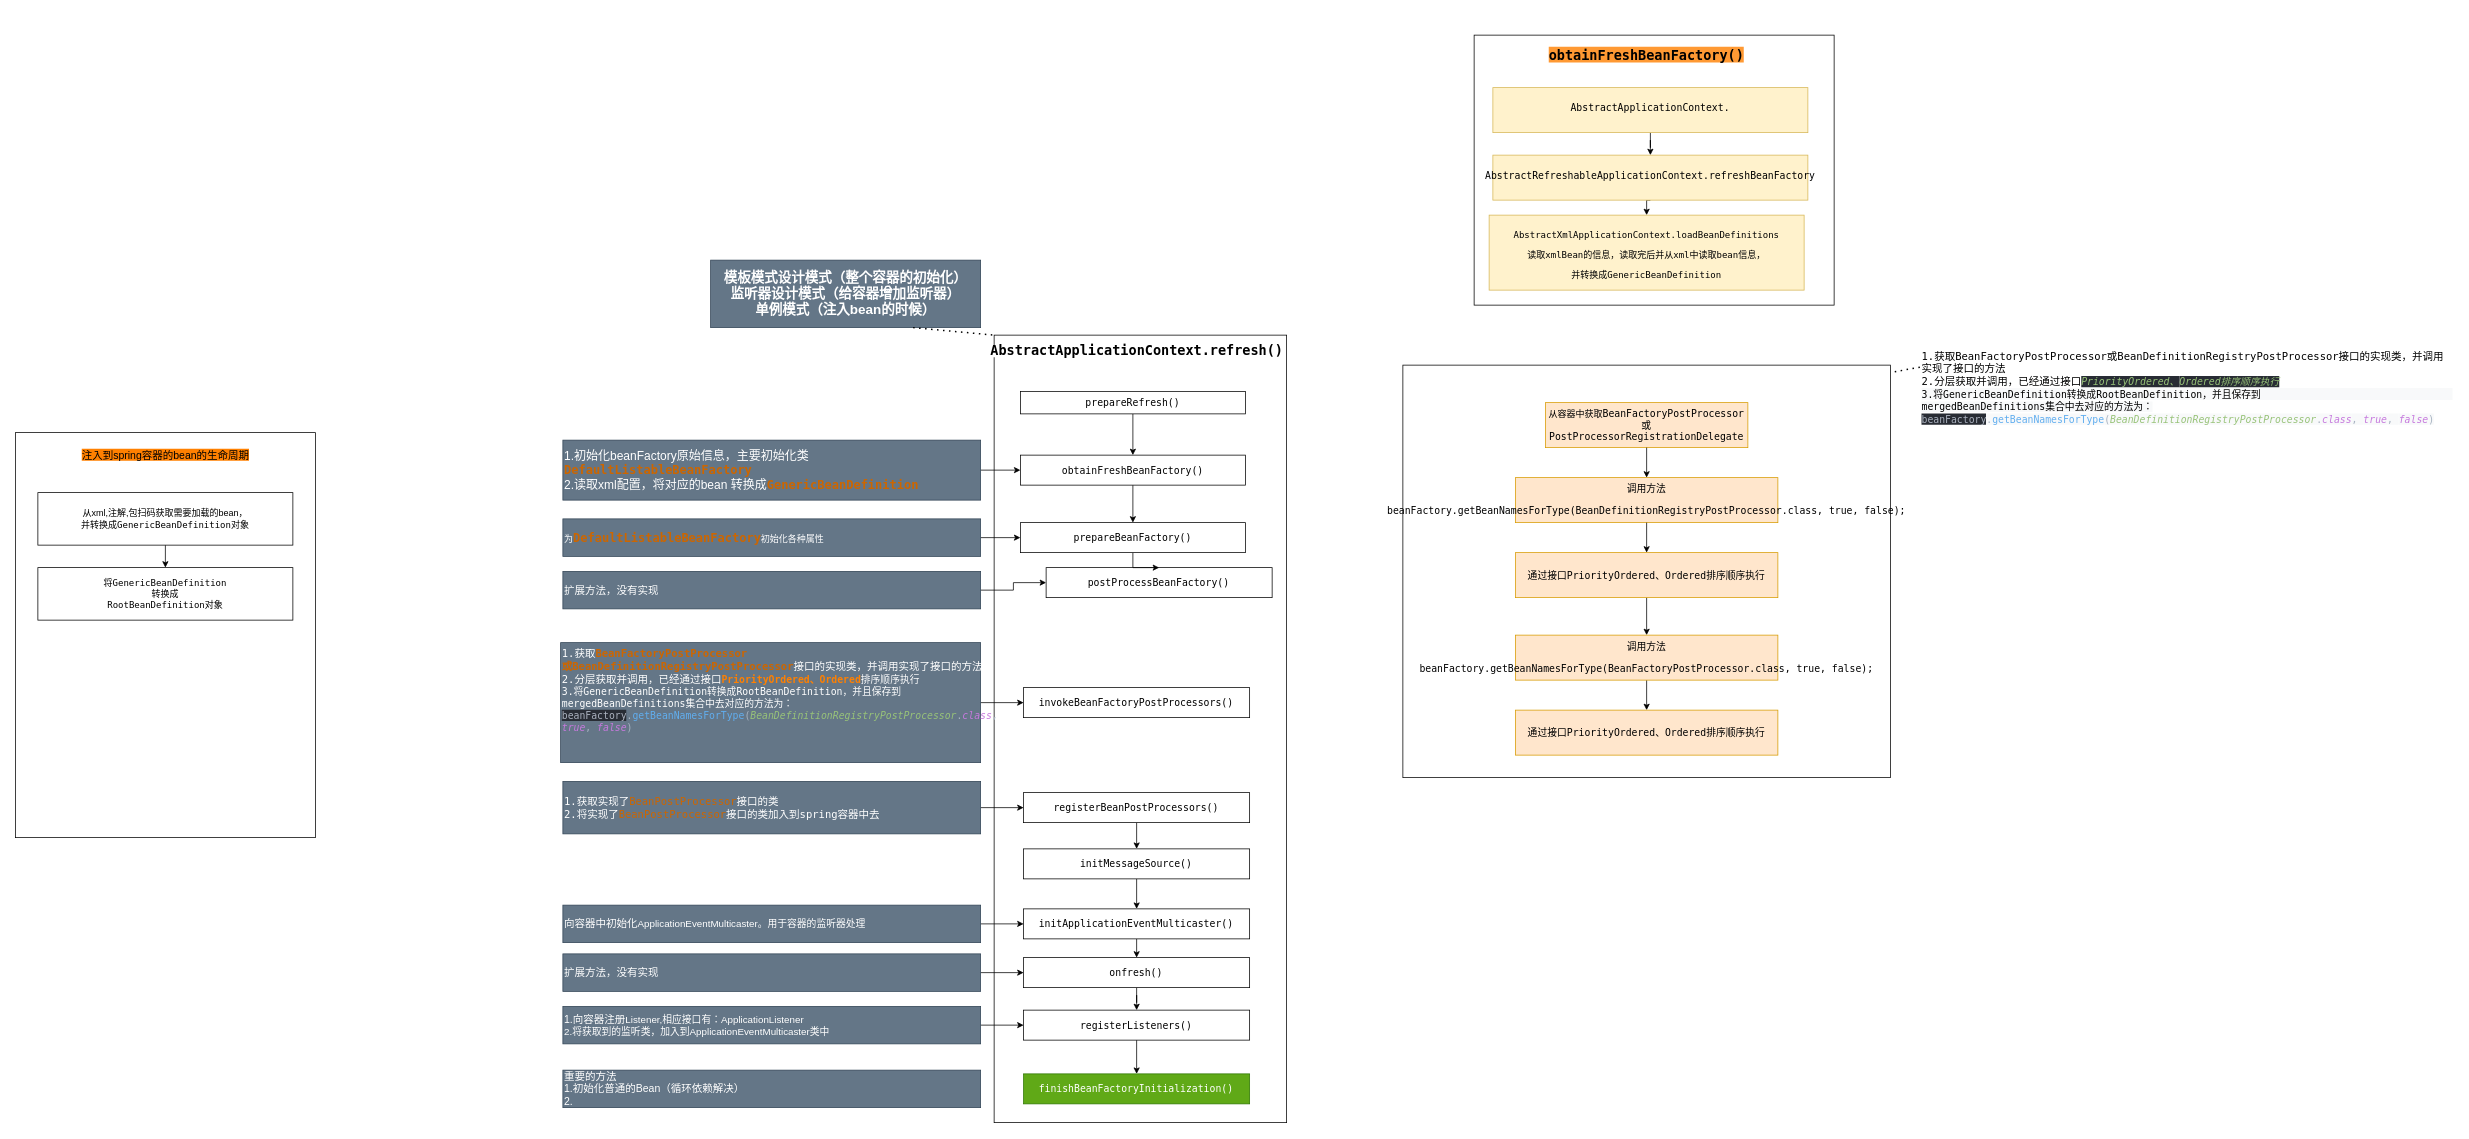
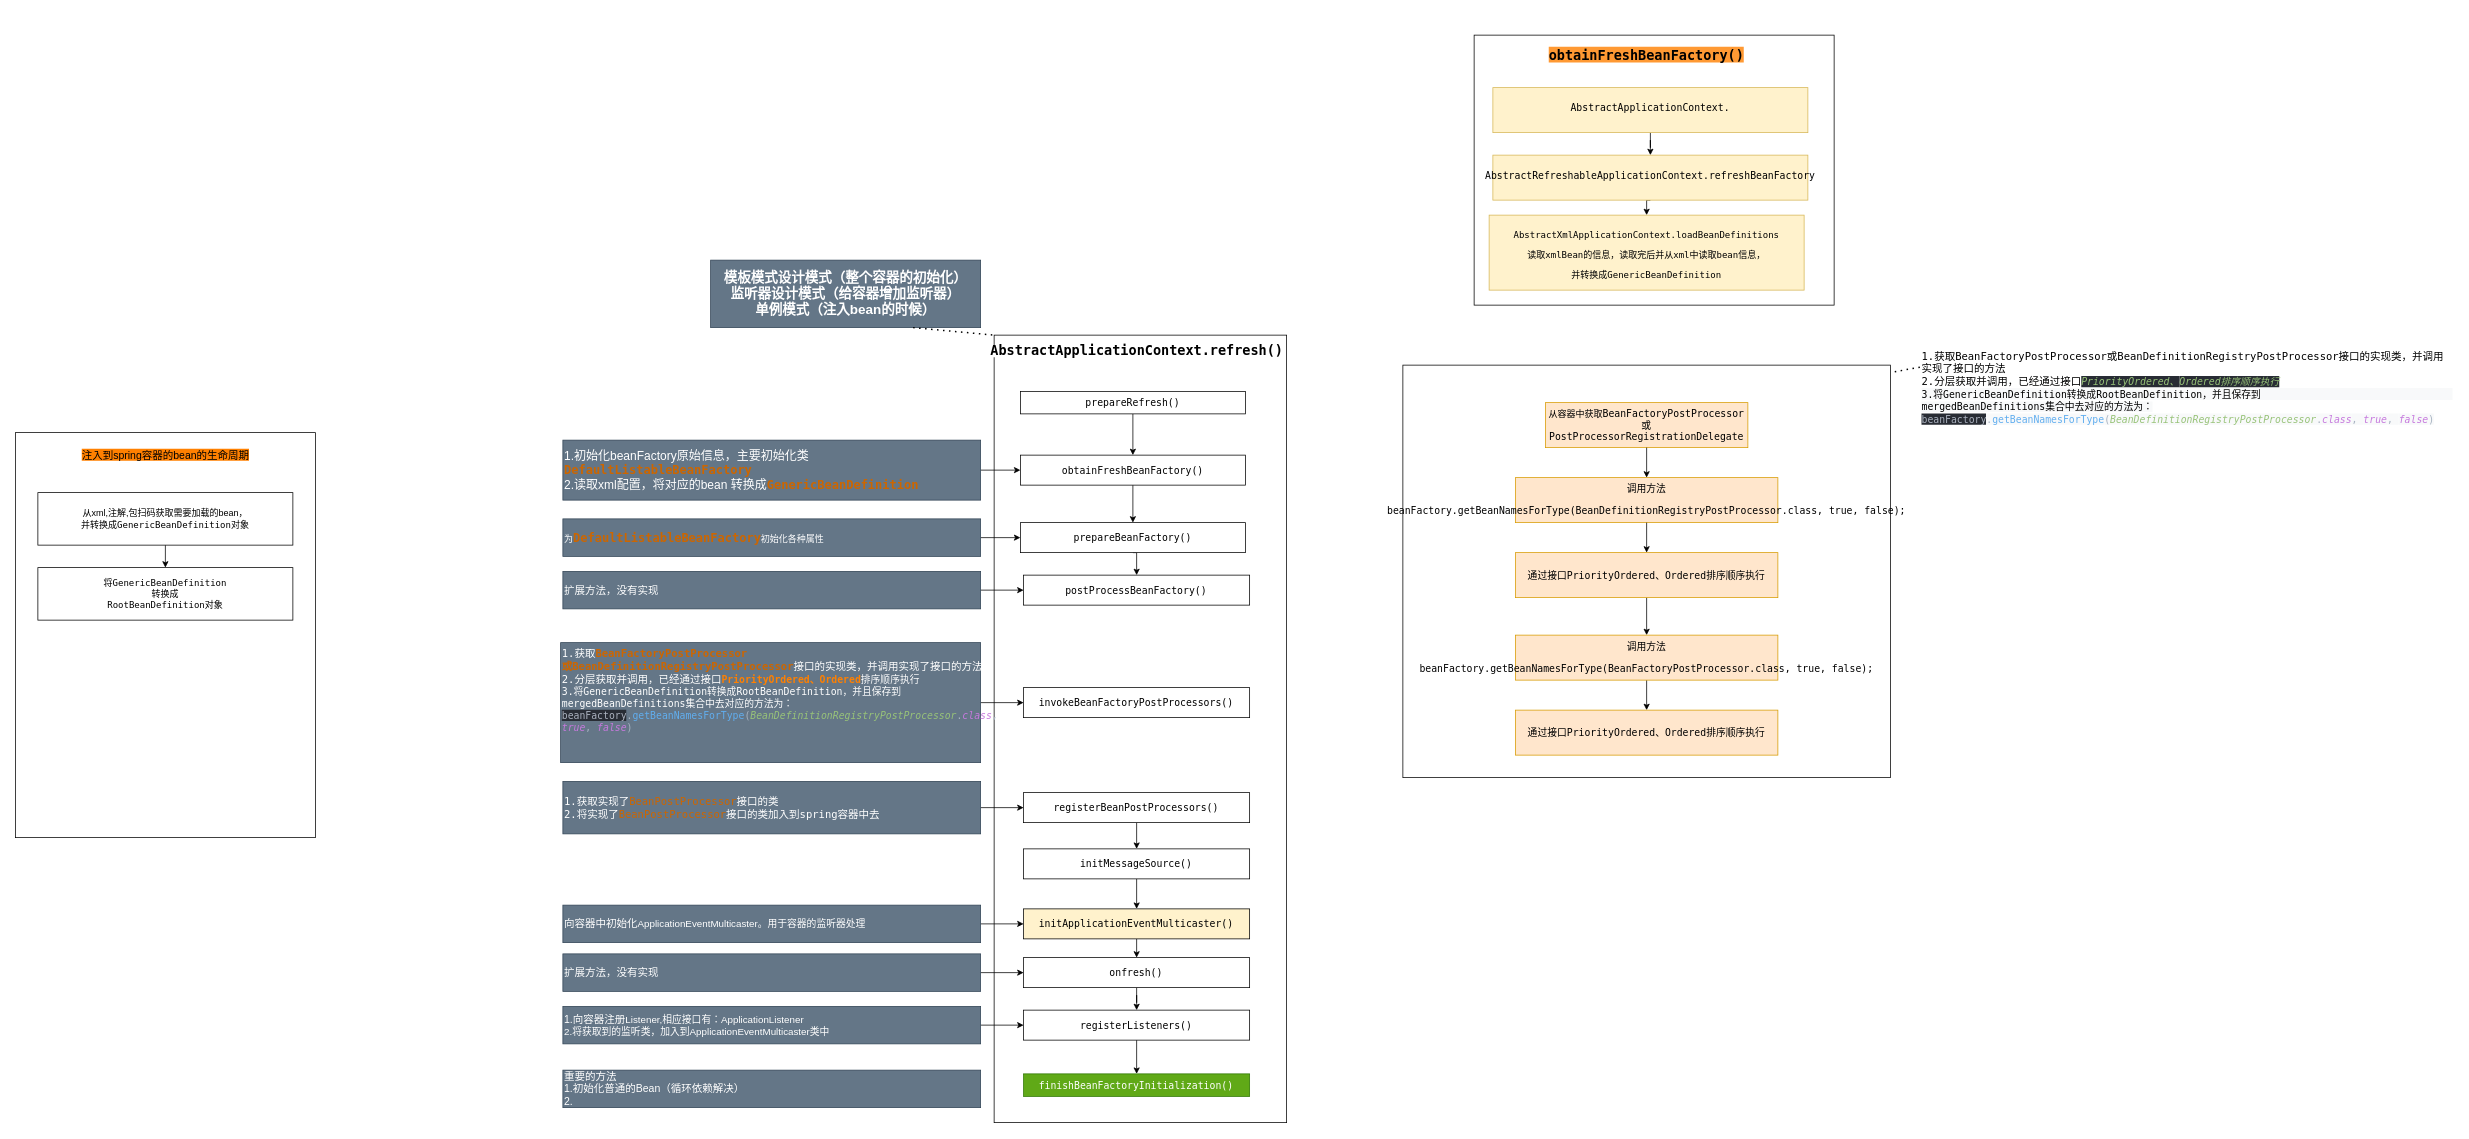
(1159, 582) -> (1137, 590)
(1137, 924) -> (1137, 924)
(1137, 1089) -> (1137, 1085)
